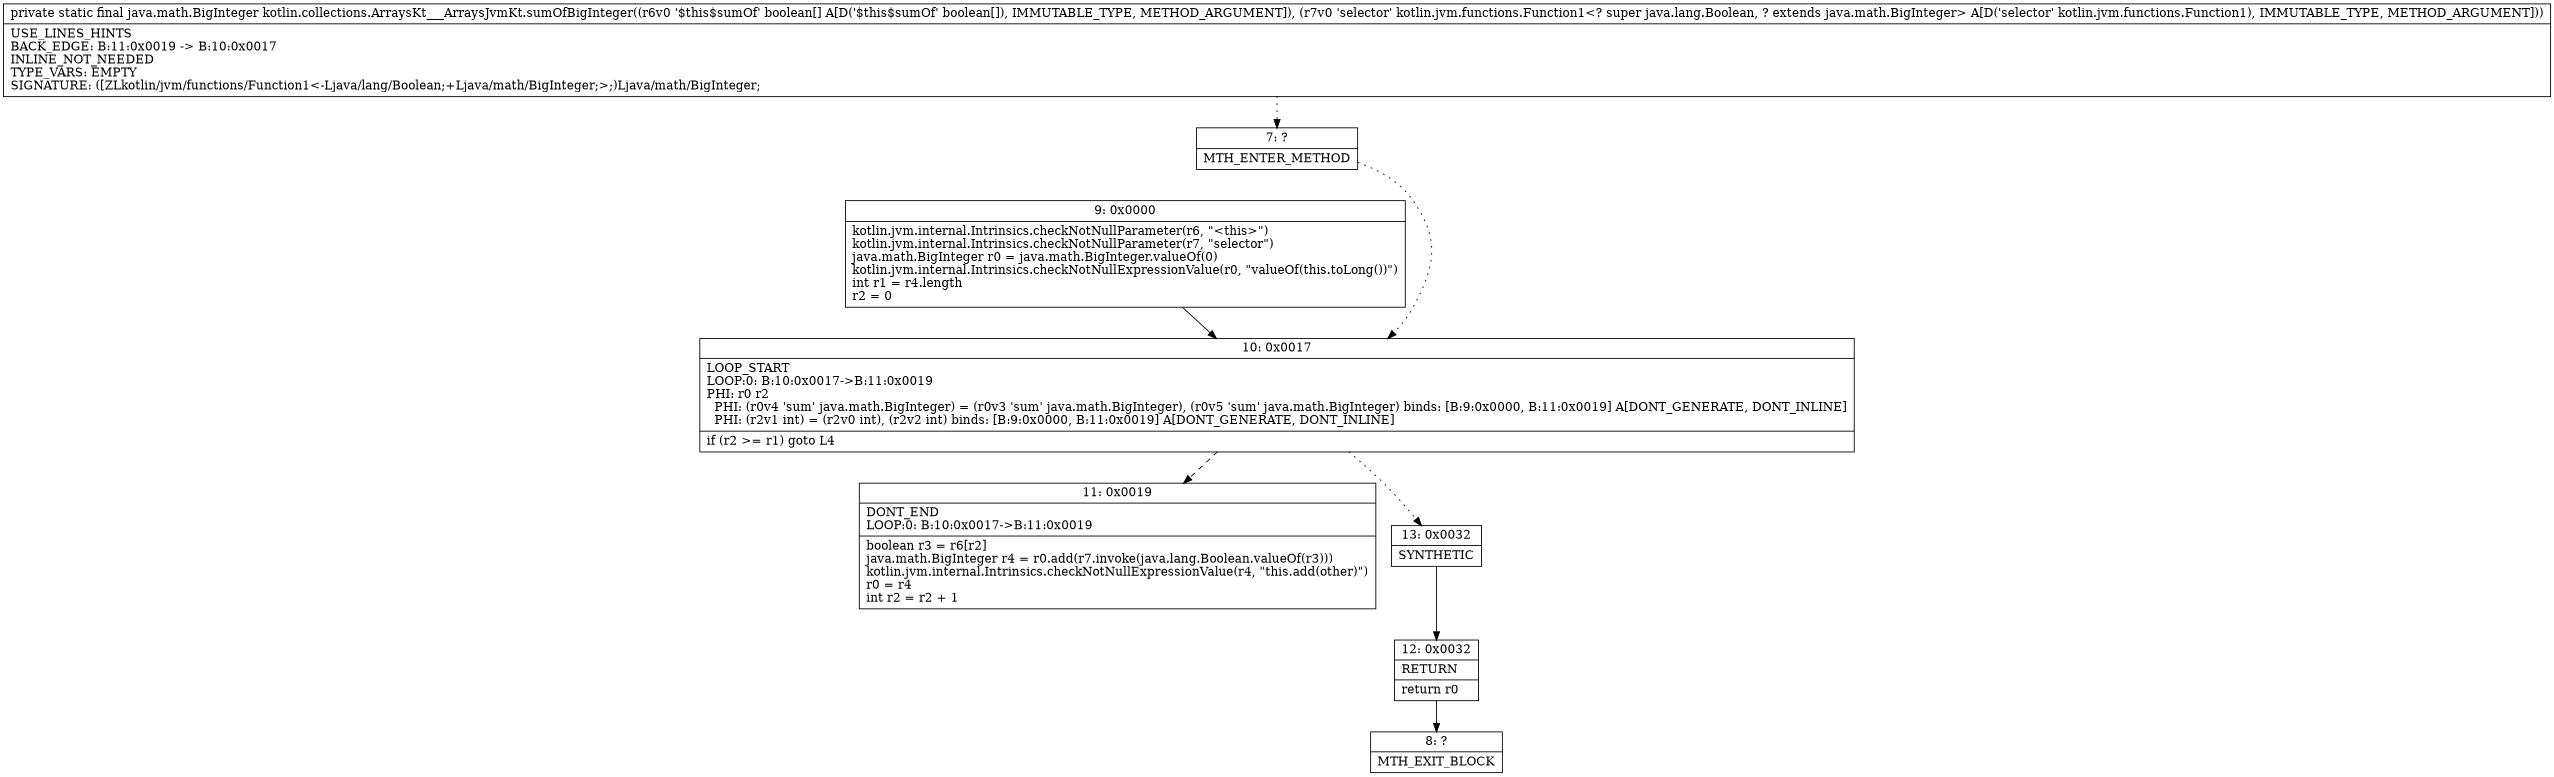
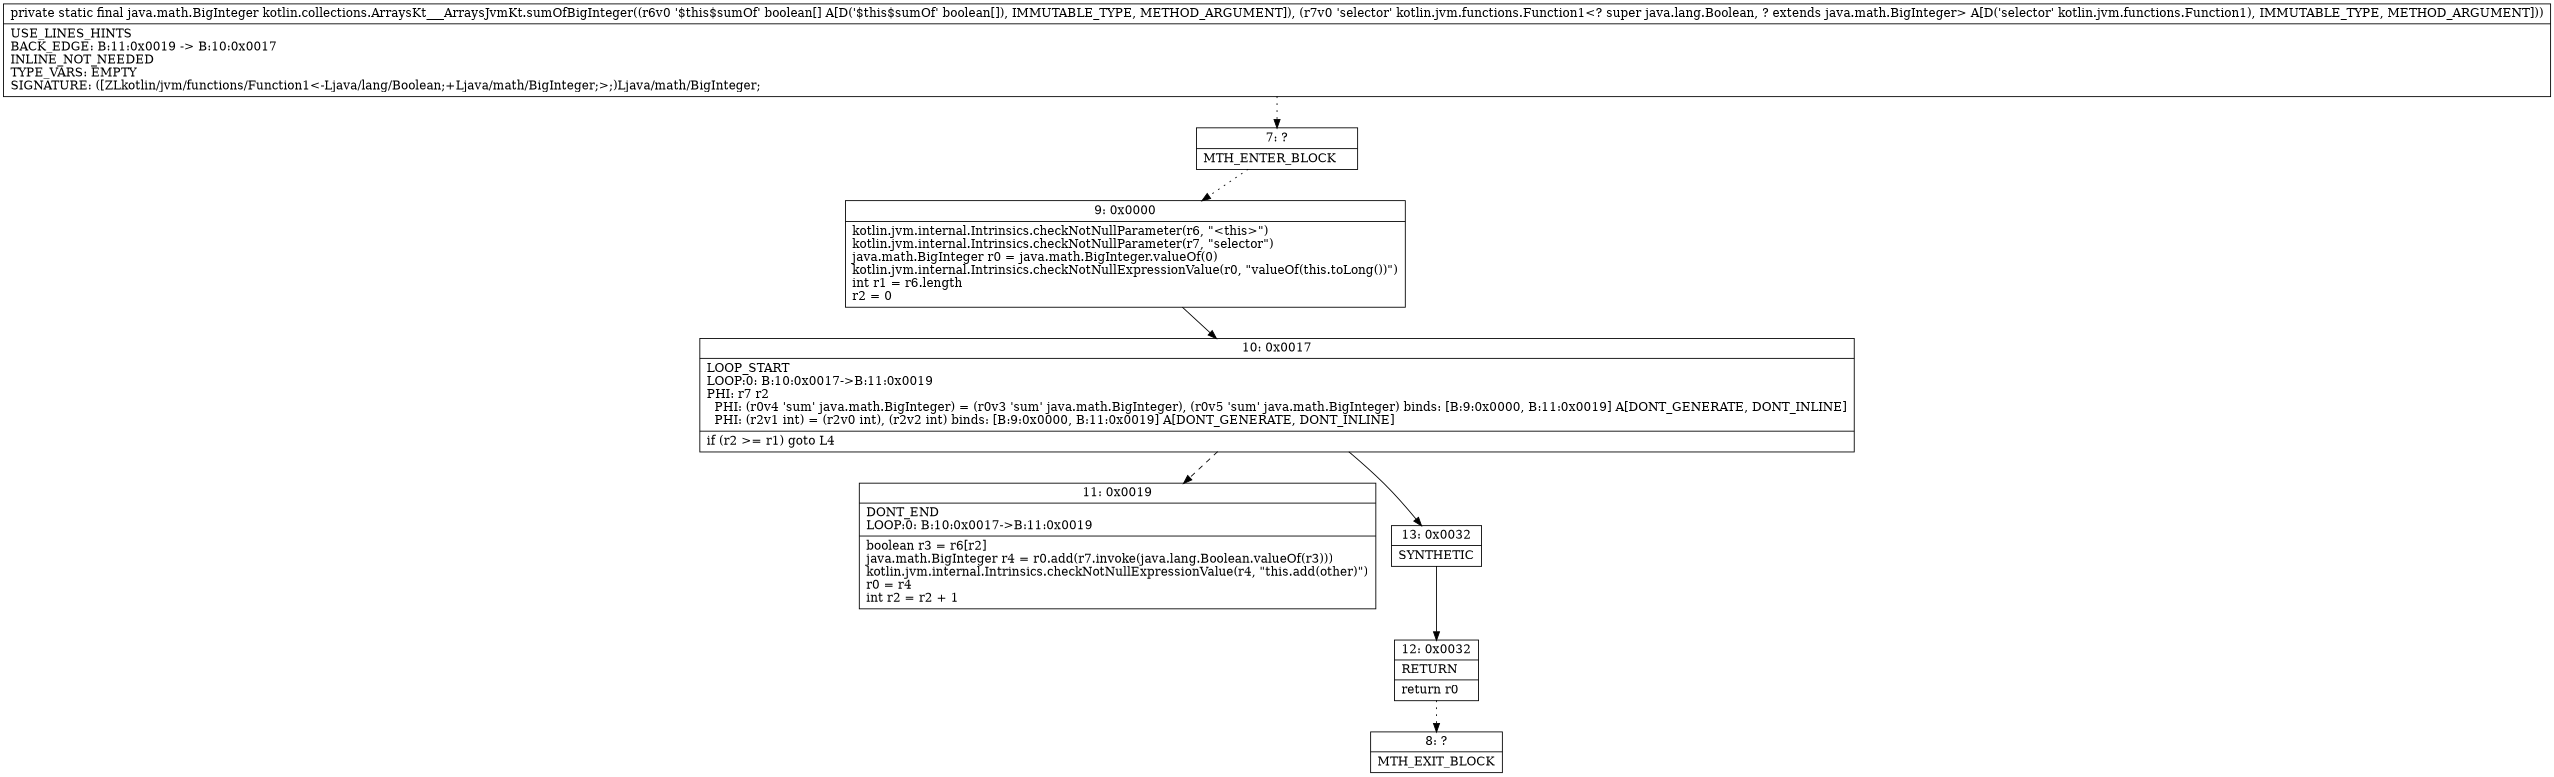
(1277, 159) -> (1270, 159)
(1430, 236) -> (1229, 183)
(907, 283) -> (907, 283)
(740, 394) -> (740, 394)
(1384, 484) -> (1384, 484)
(1436, 712) -> (1436, 712)
